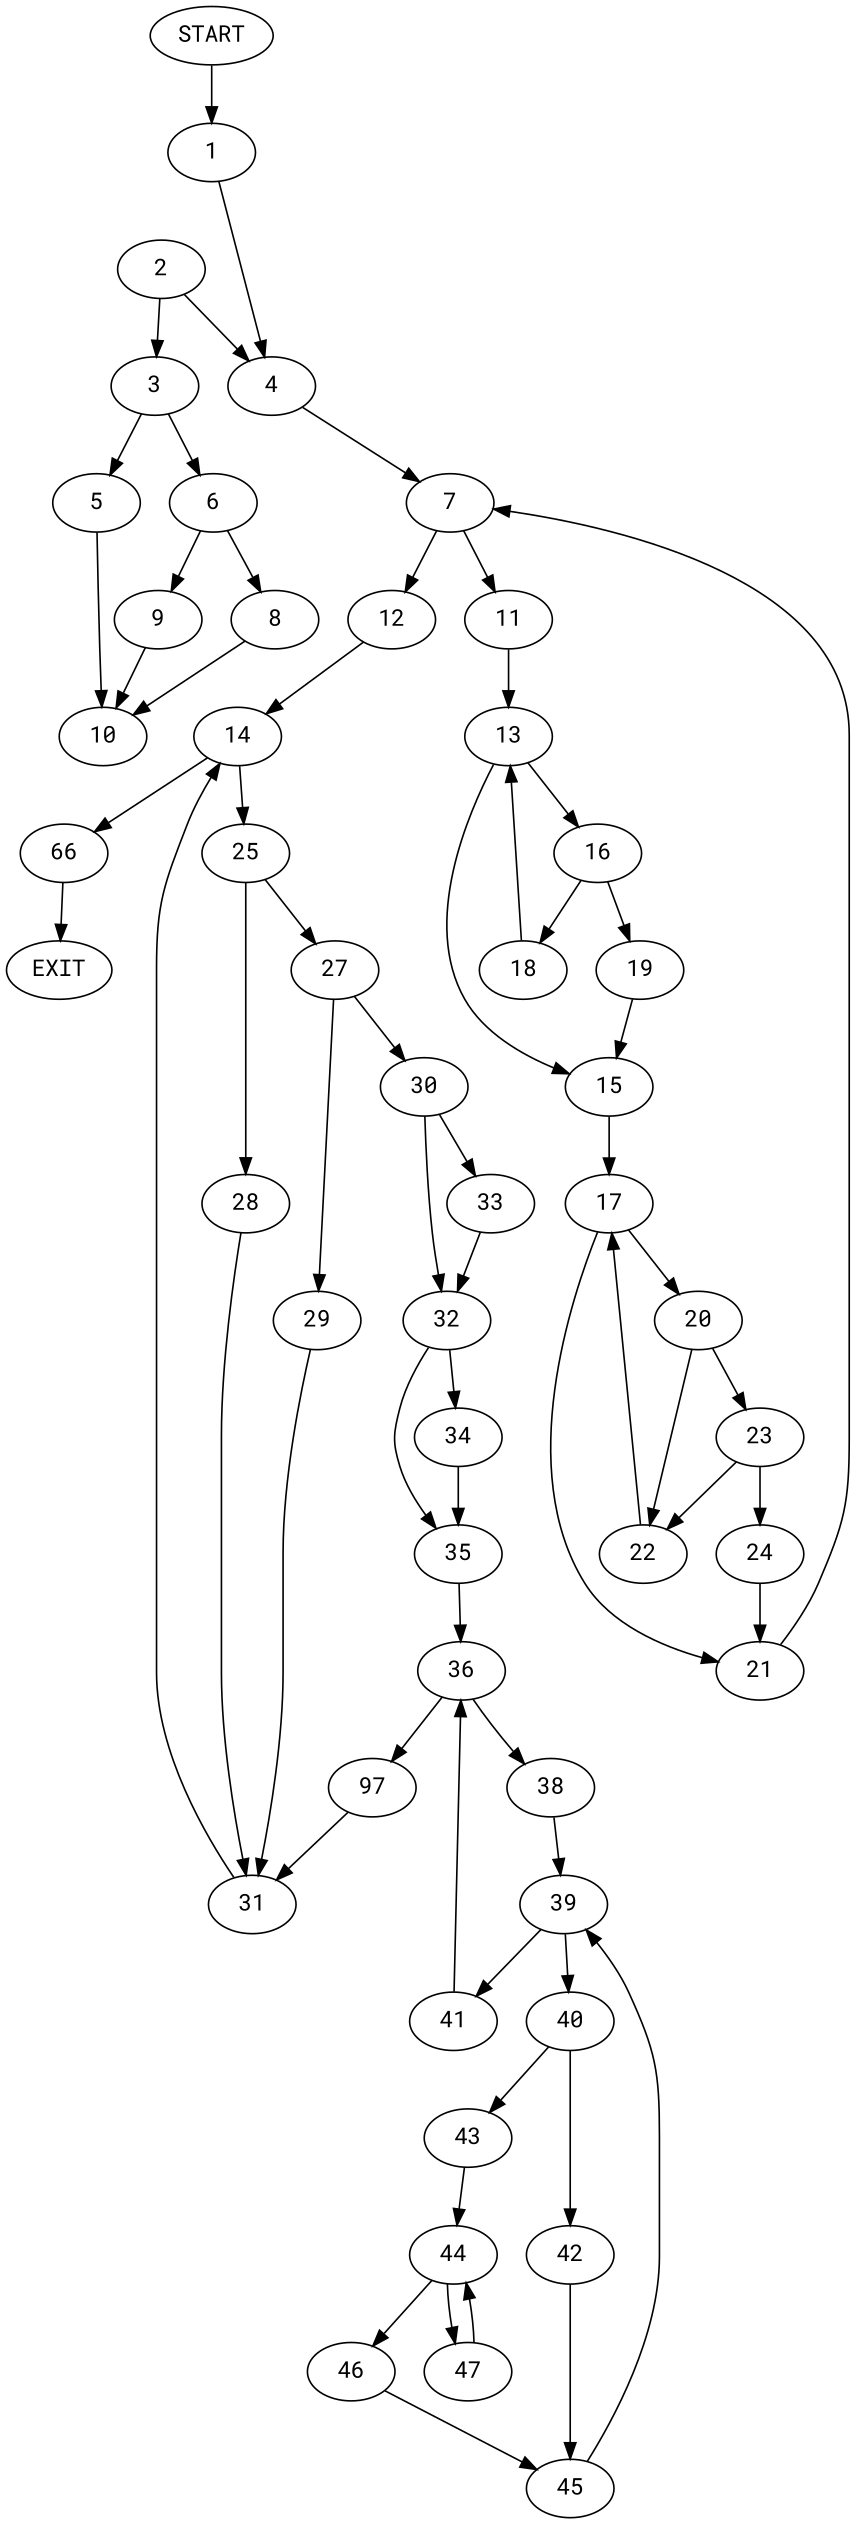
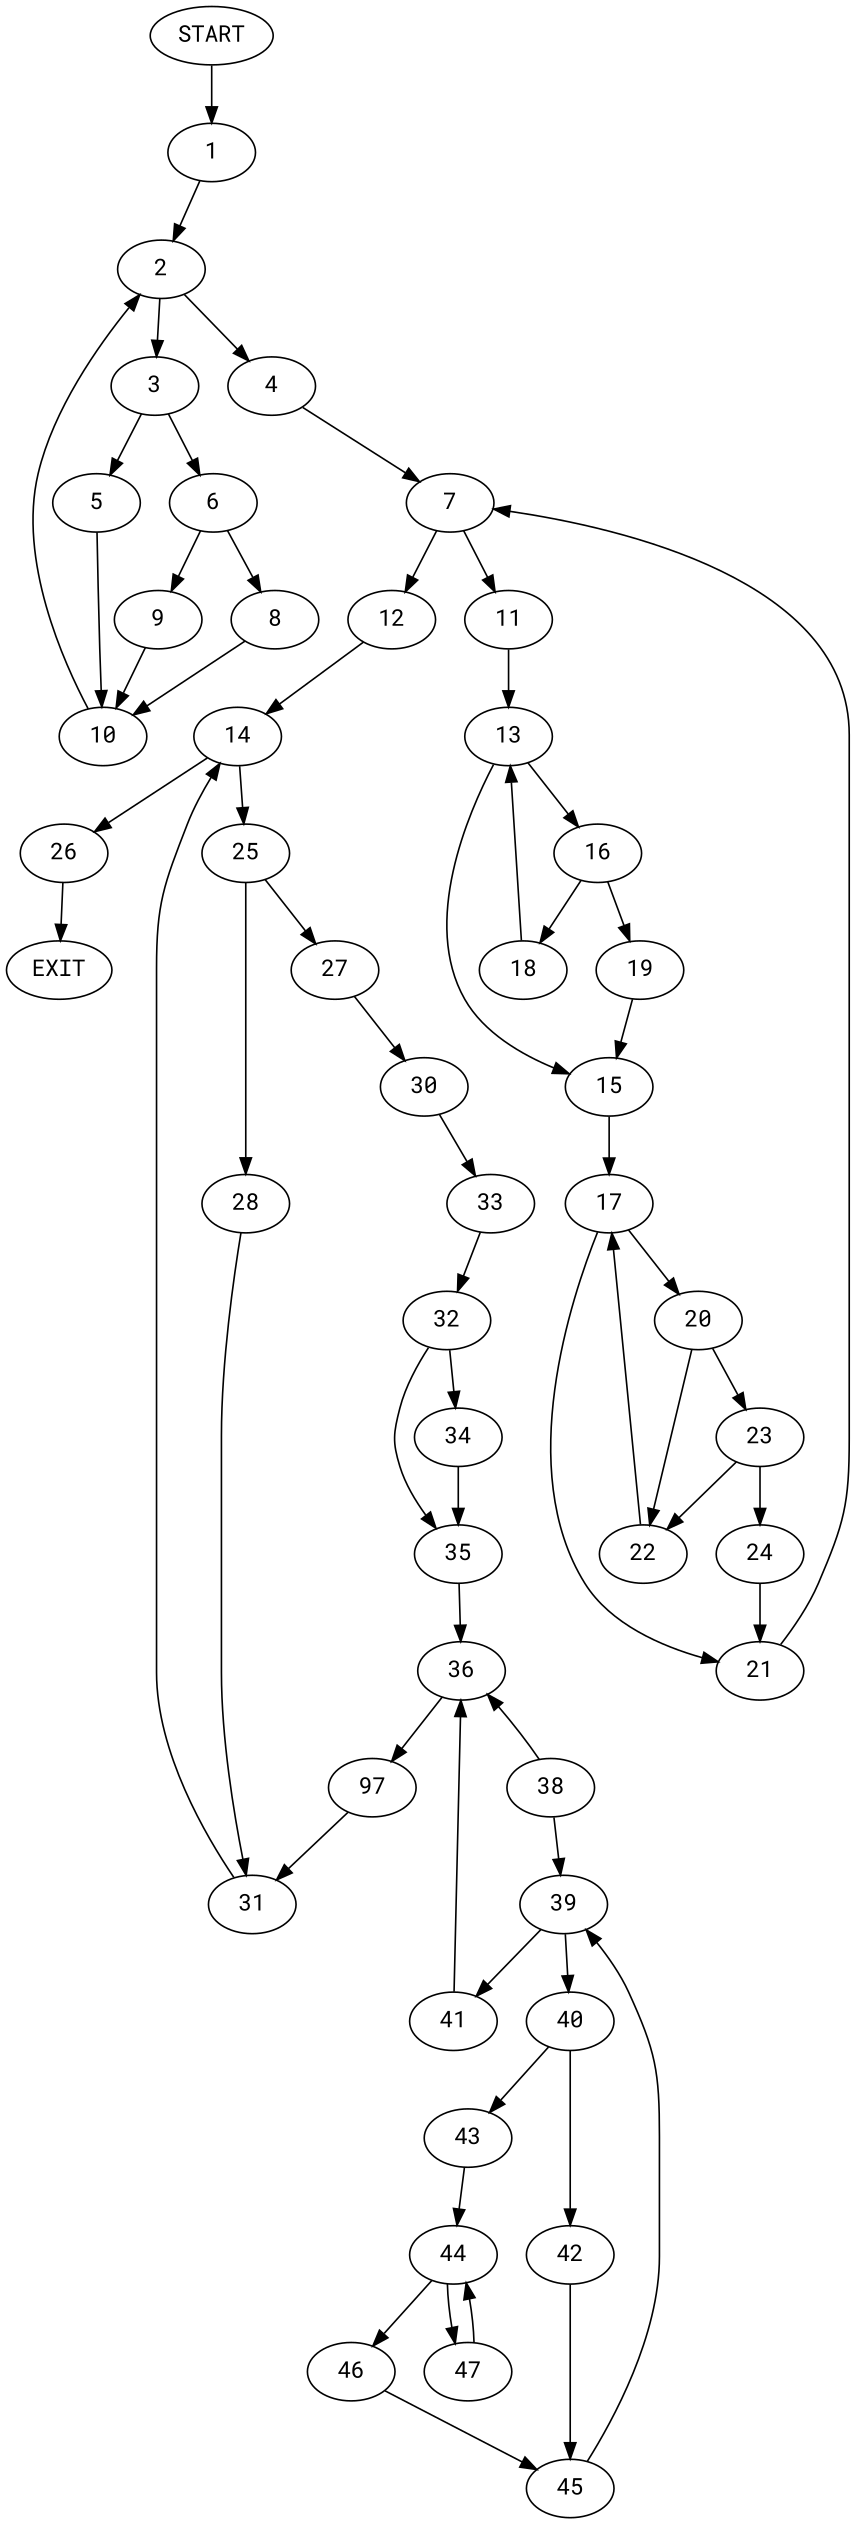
(240, 261) -> (190, 204)
none -> (34, 501)
(64, 853) -> (64, 853)
(429, 1196) -> none
(317, 1320) -> none
(493, 1726) -> (520, 1732)
